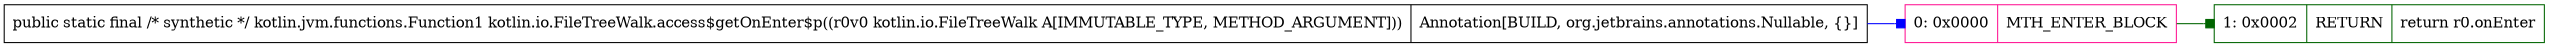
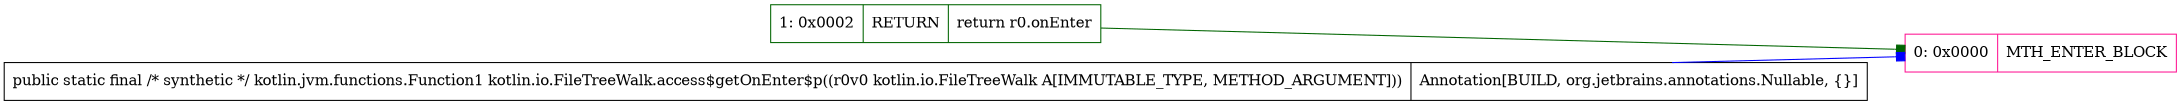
(2190, 24) -> (1498, 39)
